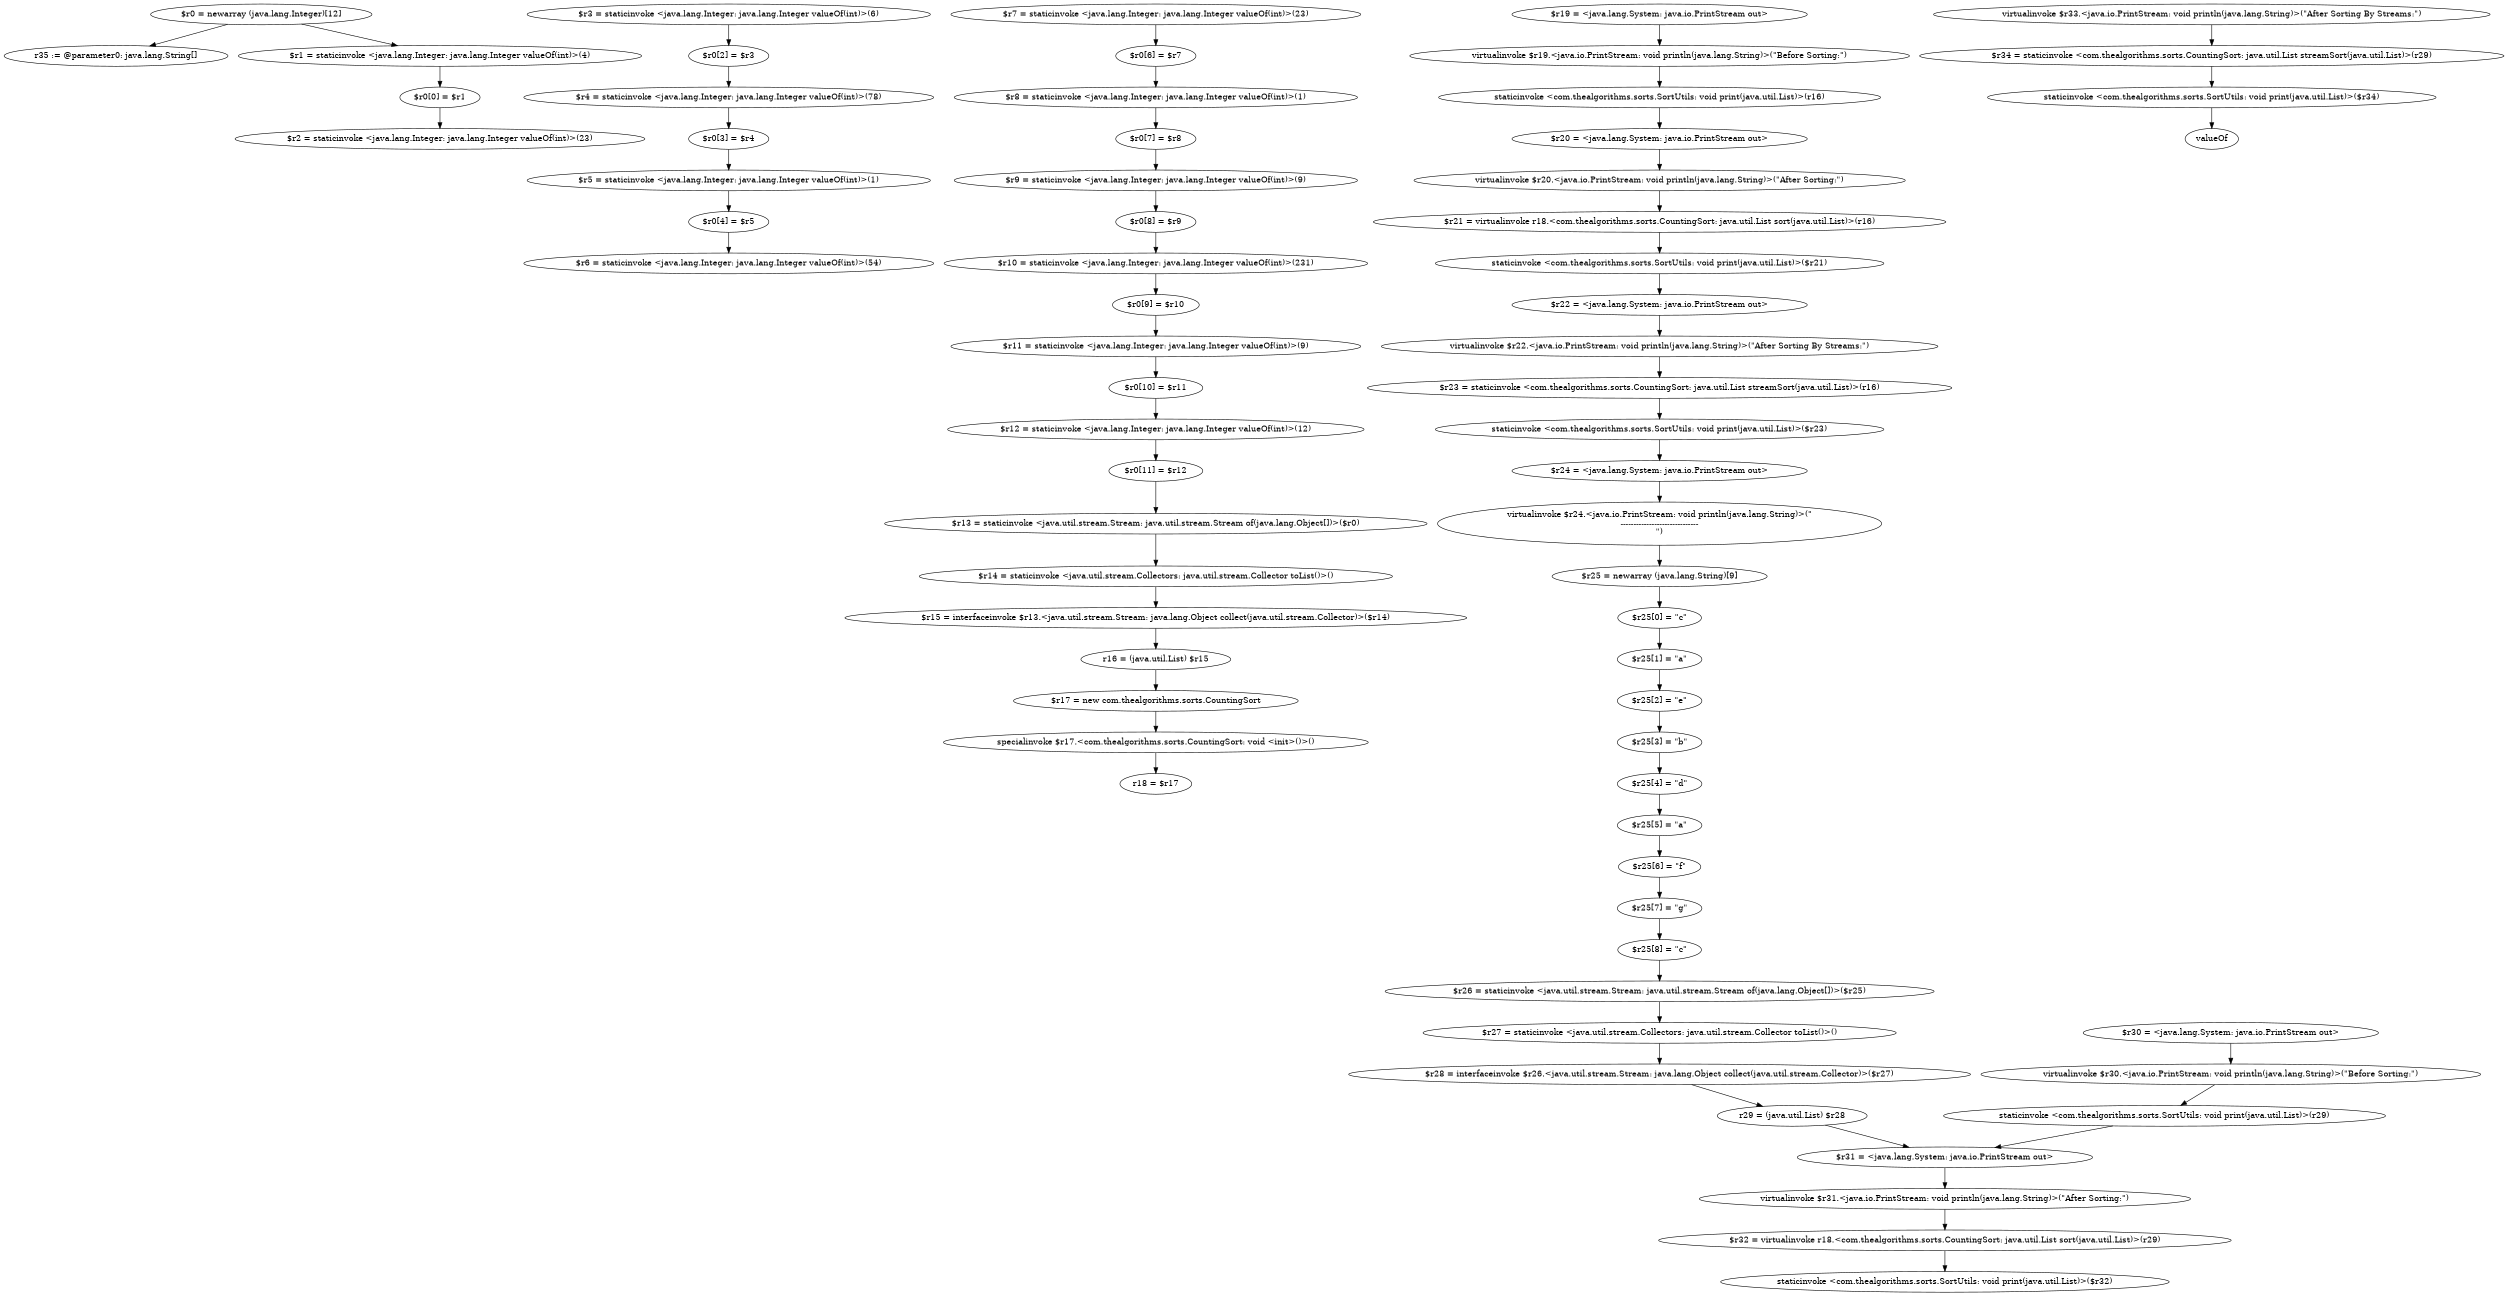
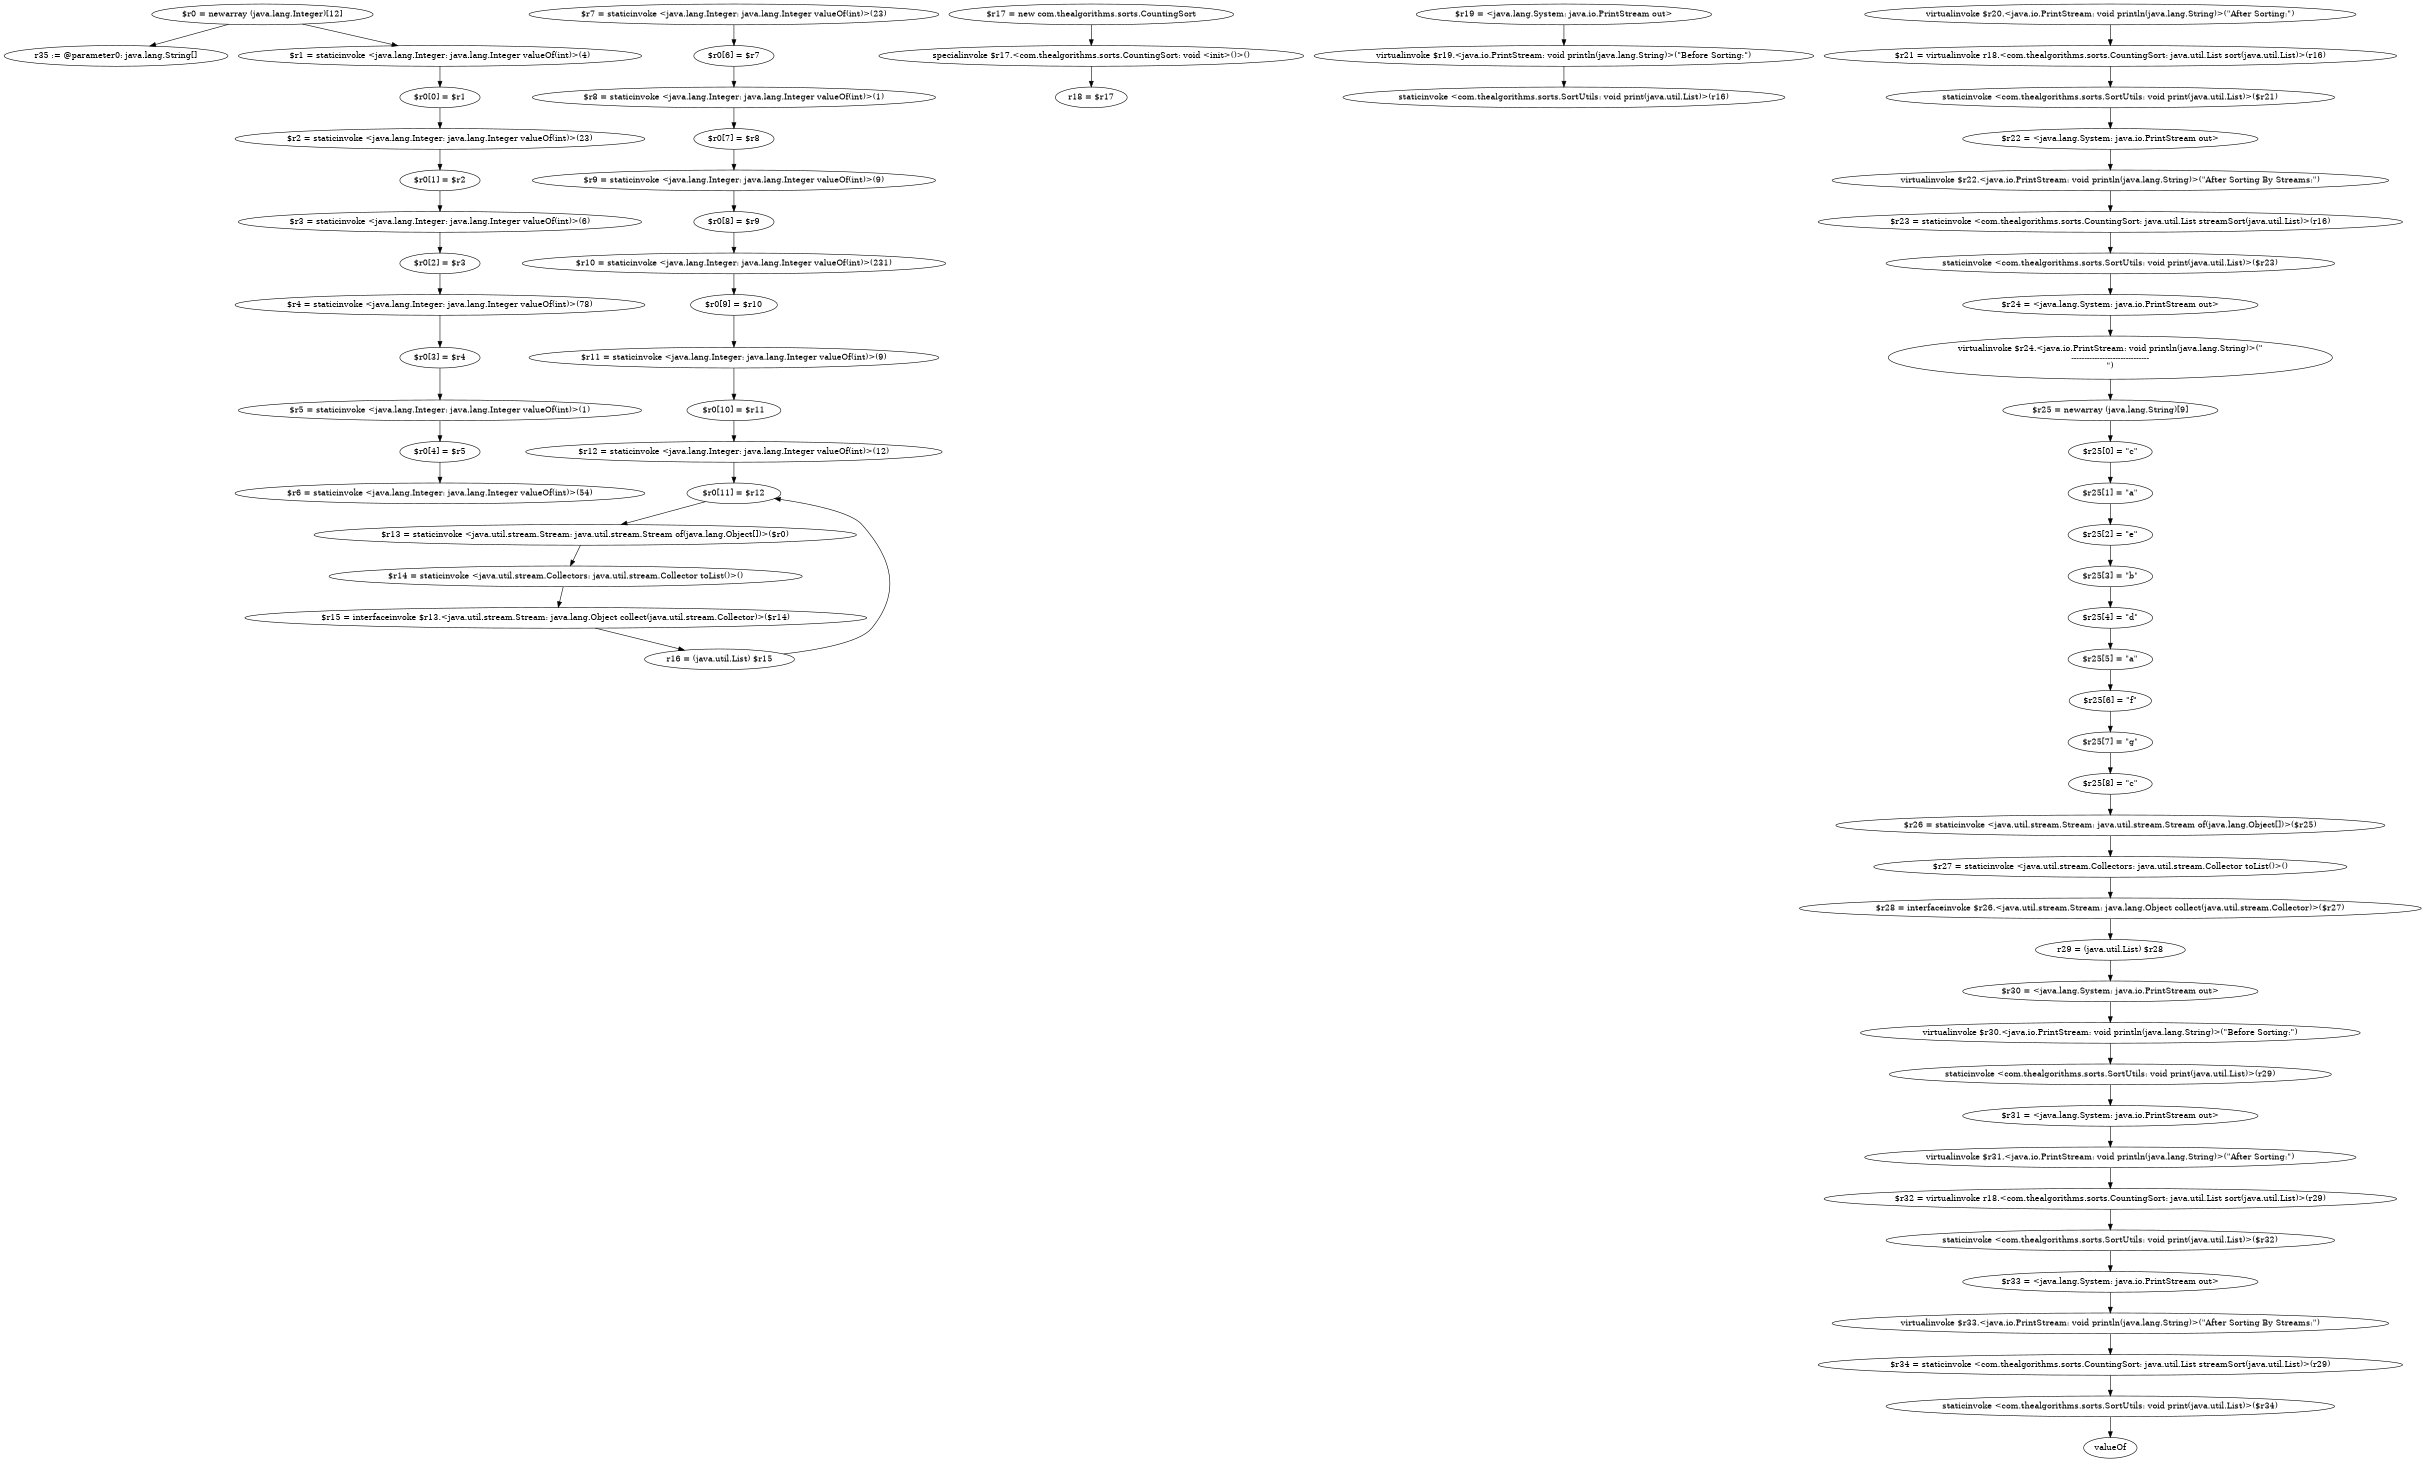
(1660, 139) -> none
none -> (440, 180)
(1156, 677) -> (889, 578)
(1864, 1136) -> (2110, 968)
none -> (2110, 1282)
